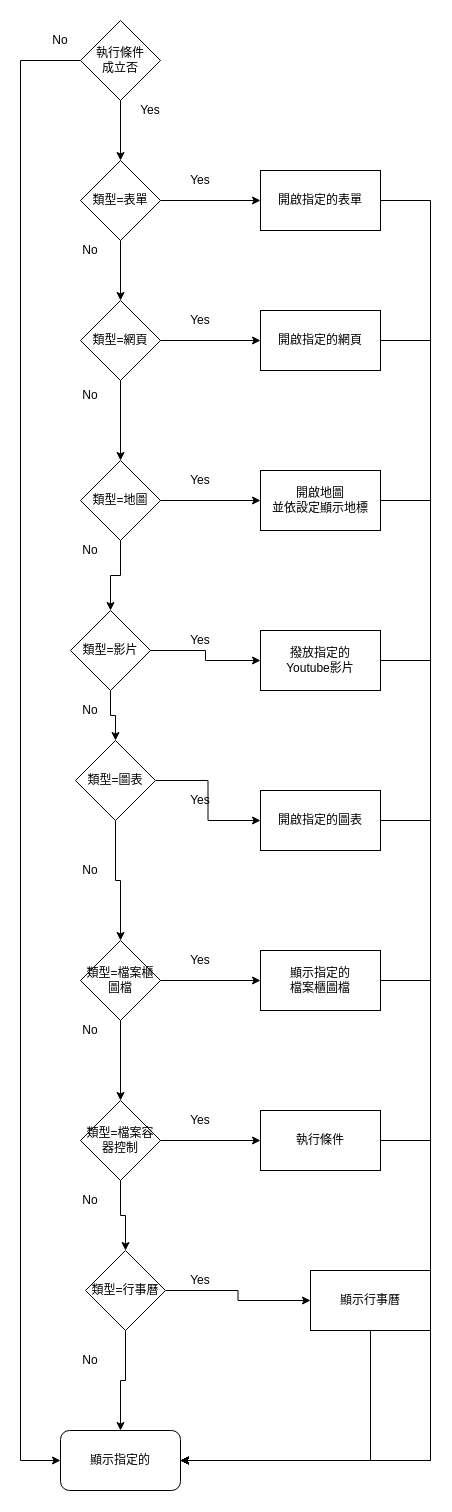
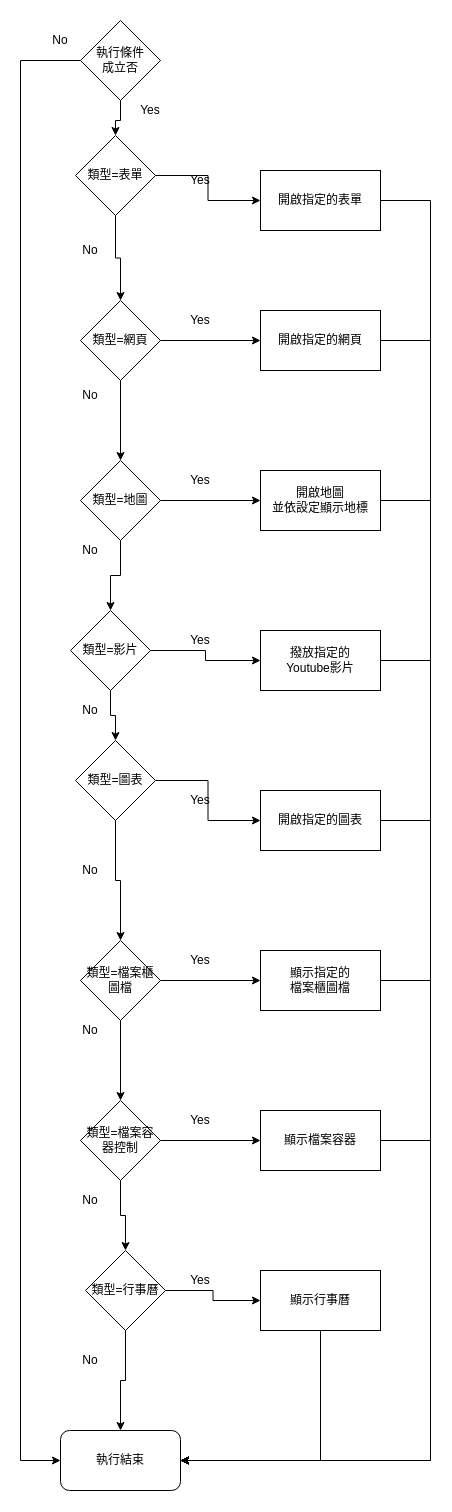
(121, 201) -> (116, 176)
(321, 1141) -> (321, 1141)
(371, 1301) -> (321, 1301)
(121, 1461) -> (121, 1461)
